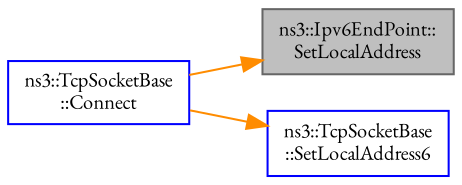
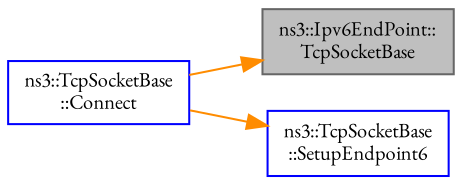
(358, 42) -> (358, 42)
(358, 143) -> (358, 143)
